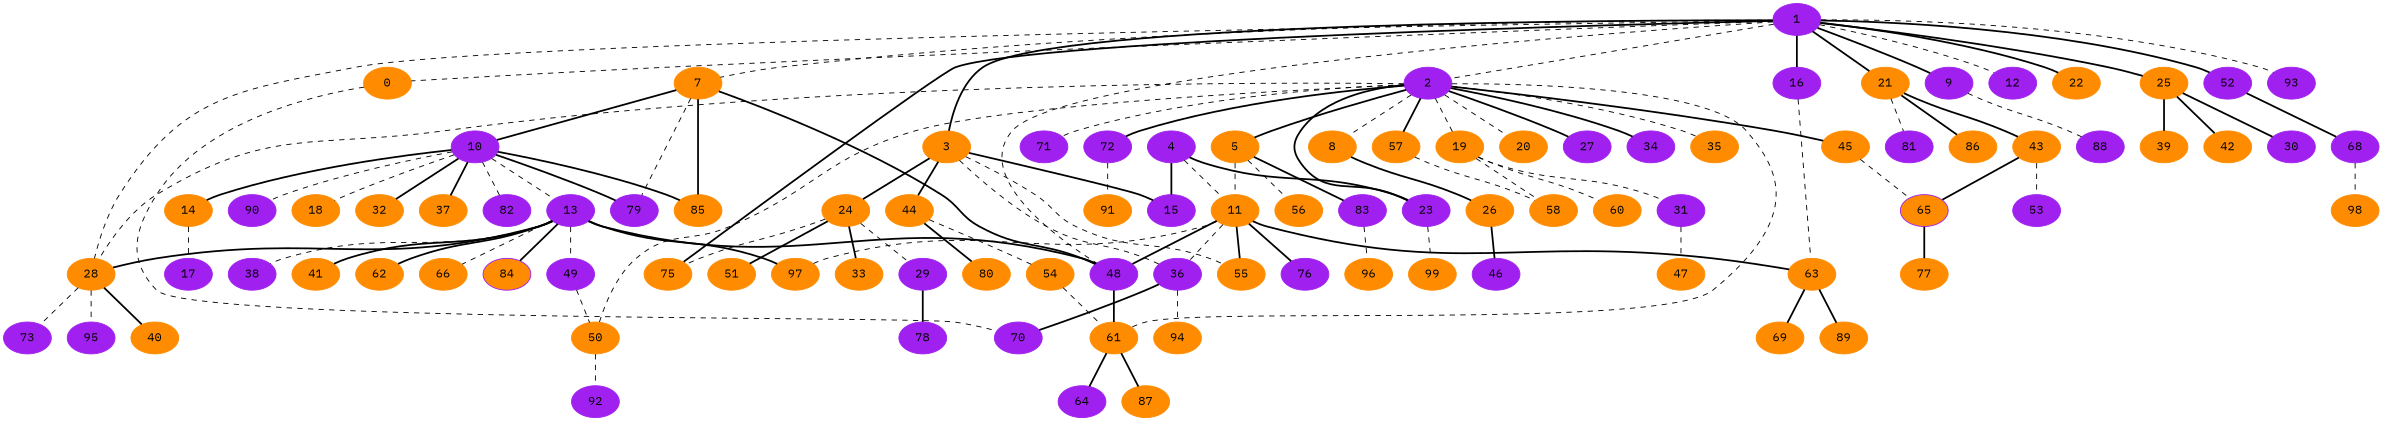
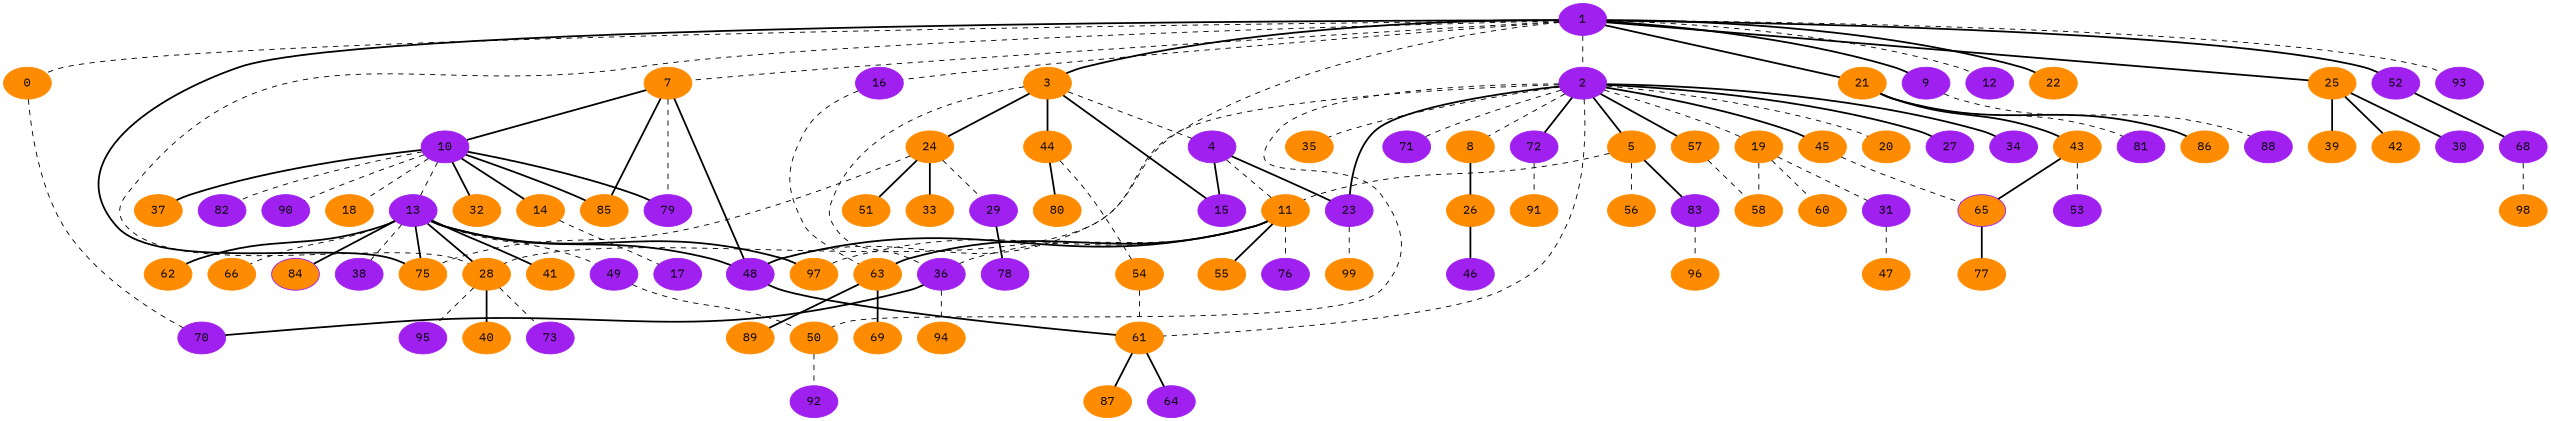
(1797, 51) -> (1231, 48)
(1086, 231) -> (1130, 115)
none -> (418, 242)
(1270, 242) -> (1286, 243)
